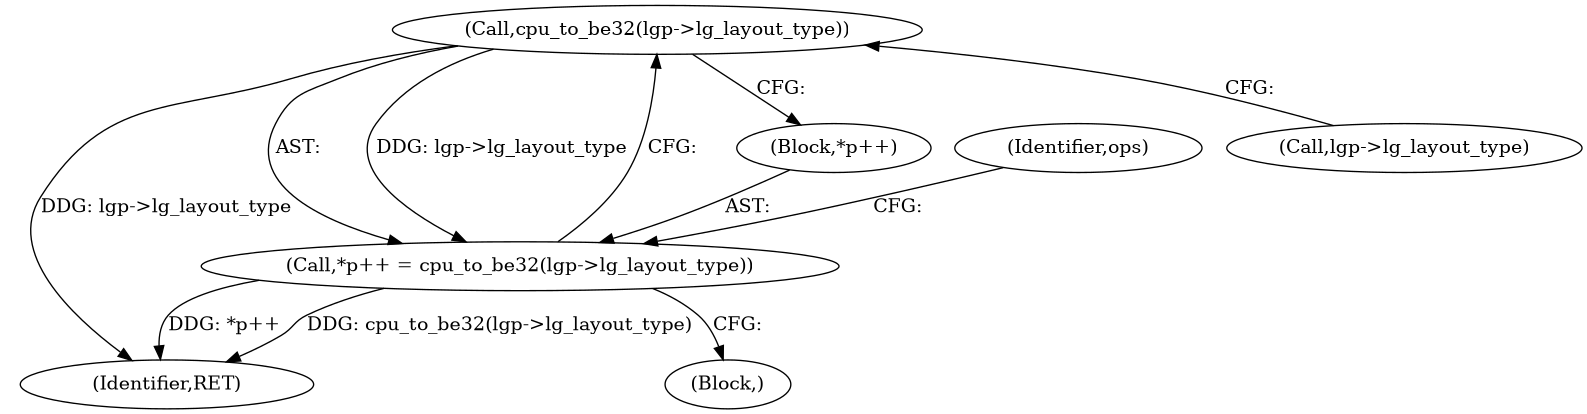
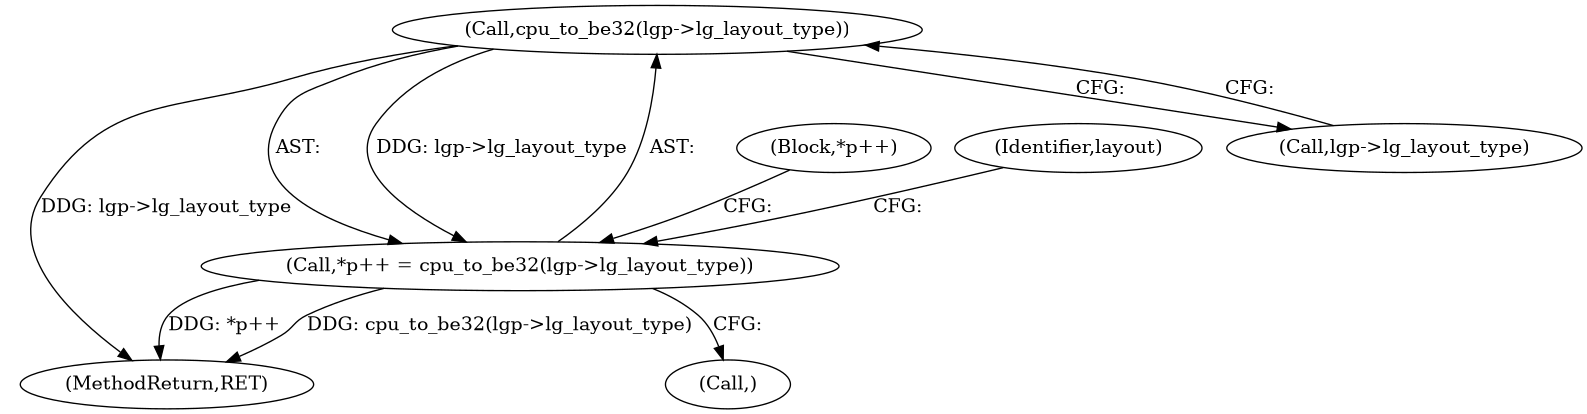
(741, 86) -> (1032, 89)
(676, 148) -> (676, 148)
(1078, 148) -> (1078, 148)
(751, 207) -> (751, 207)
(167, 384) -> (167, 384)
(728, 384) -> (728, 384)
